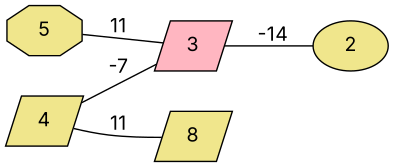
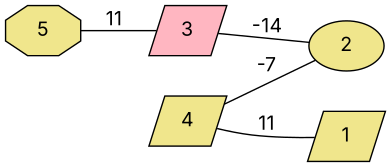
(119, 84) -> (270, 82)
(193, 136) -> (346, 136)
